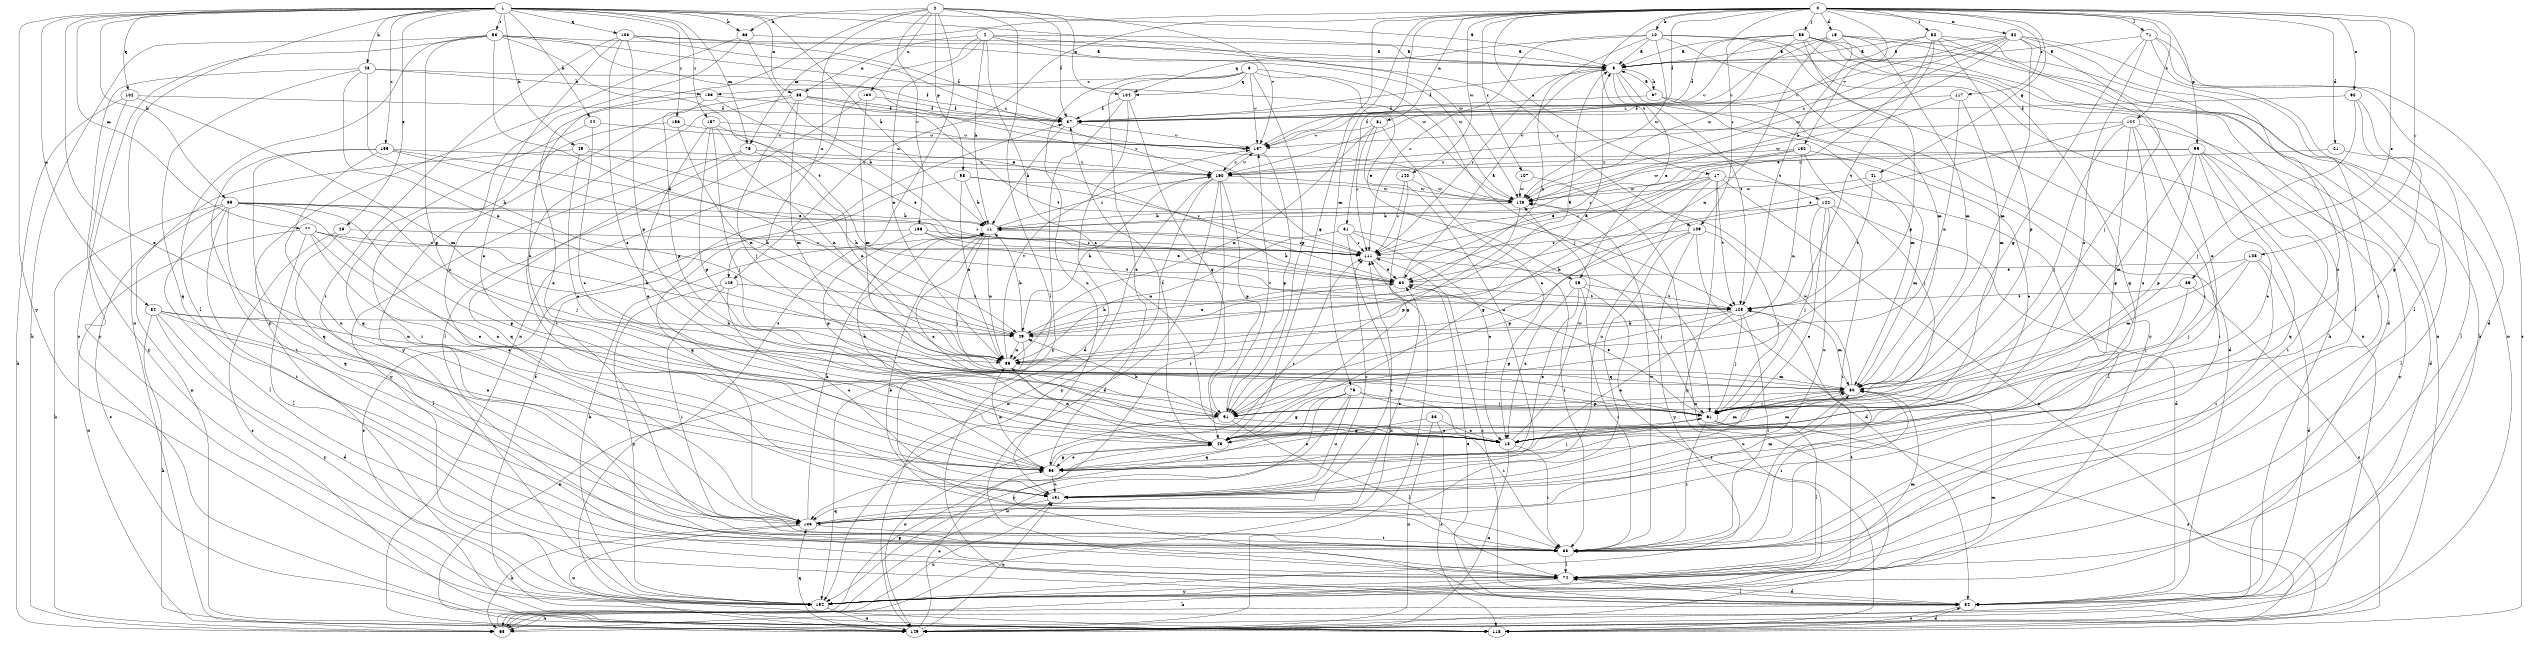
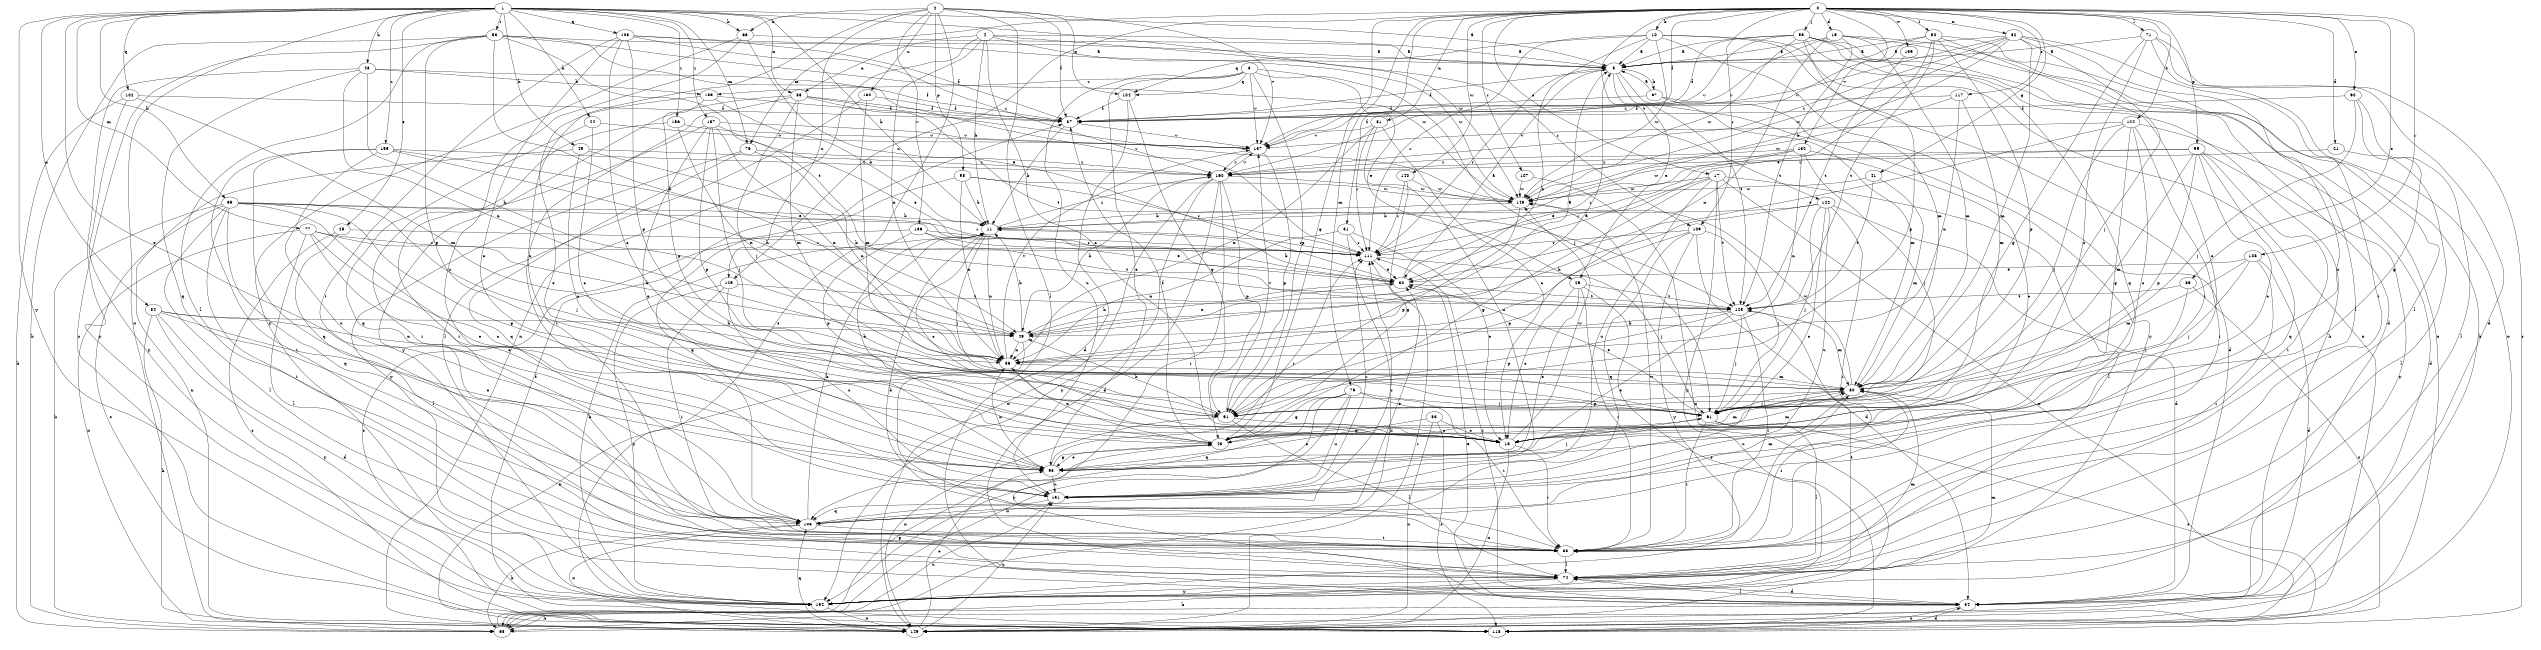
none -> (1909, 52)
(1053, 296) -> none
(1568, 312) -> (643, 480)
